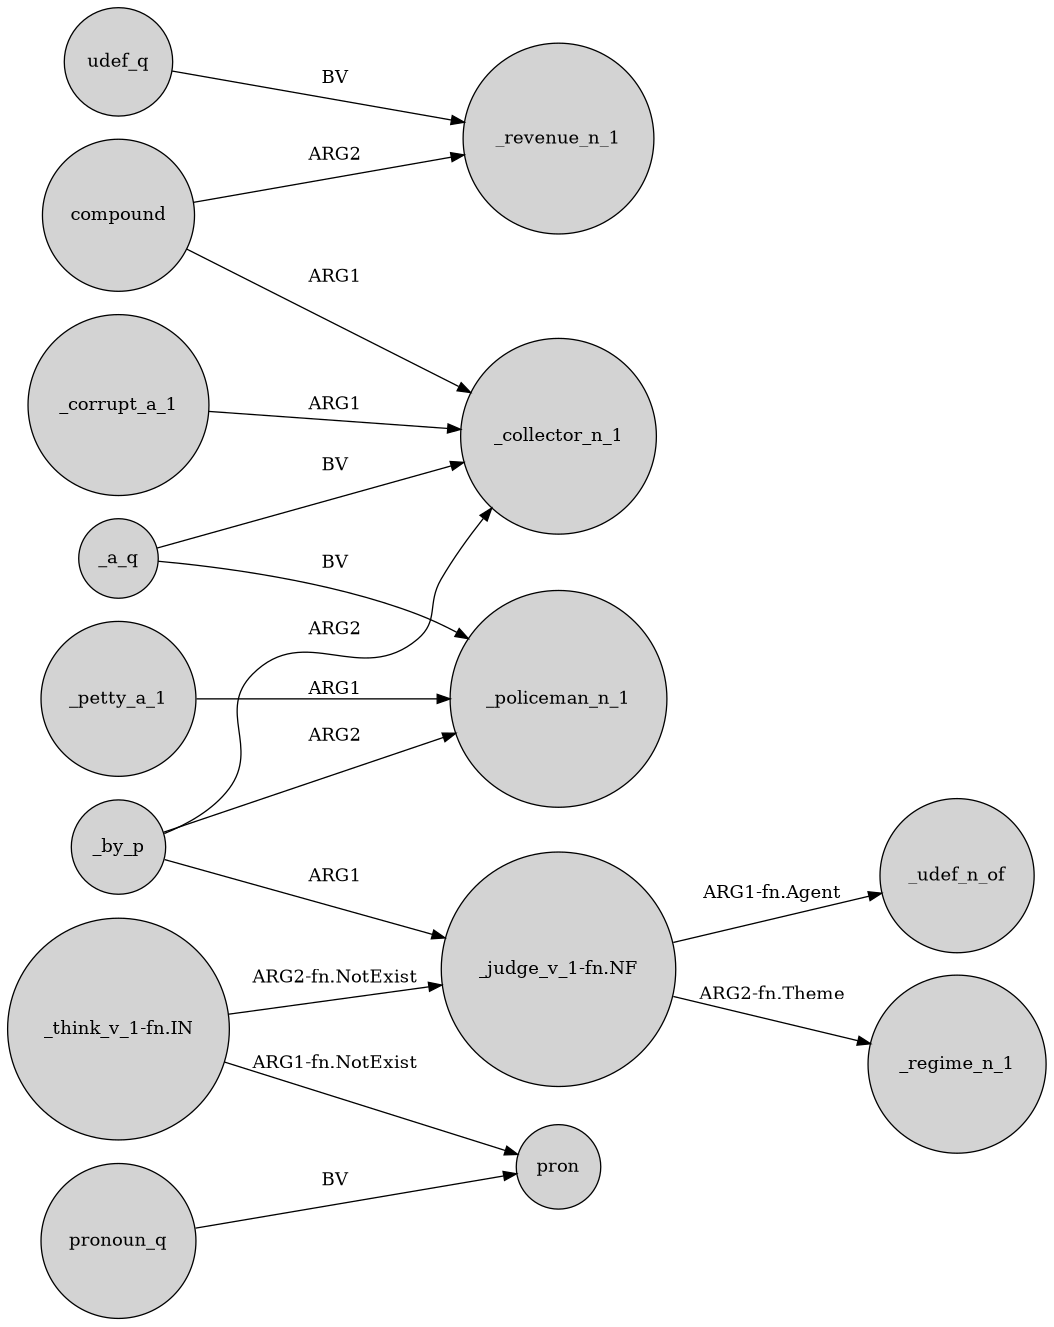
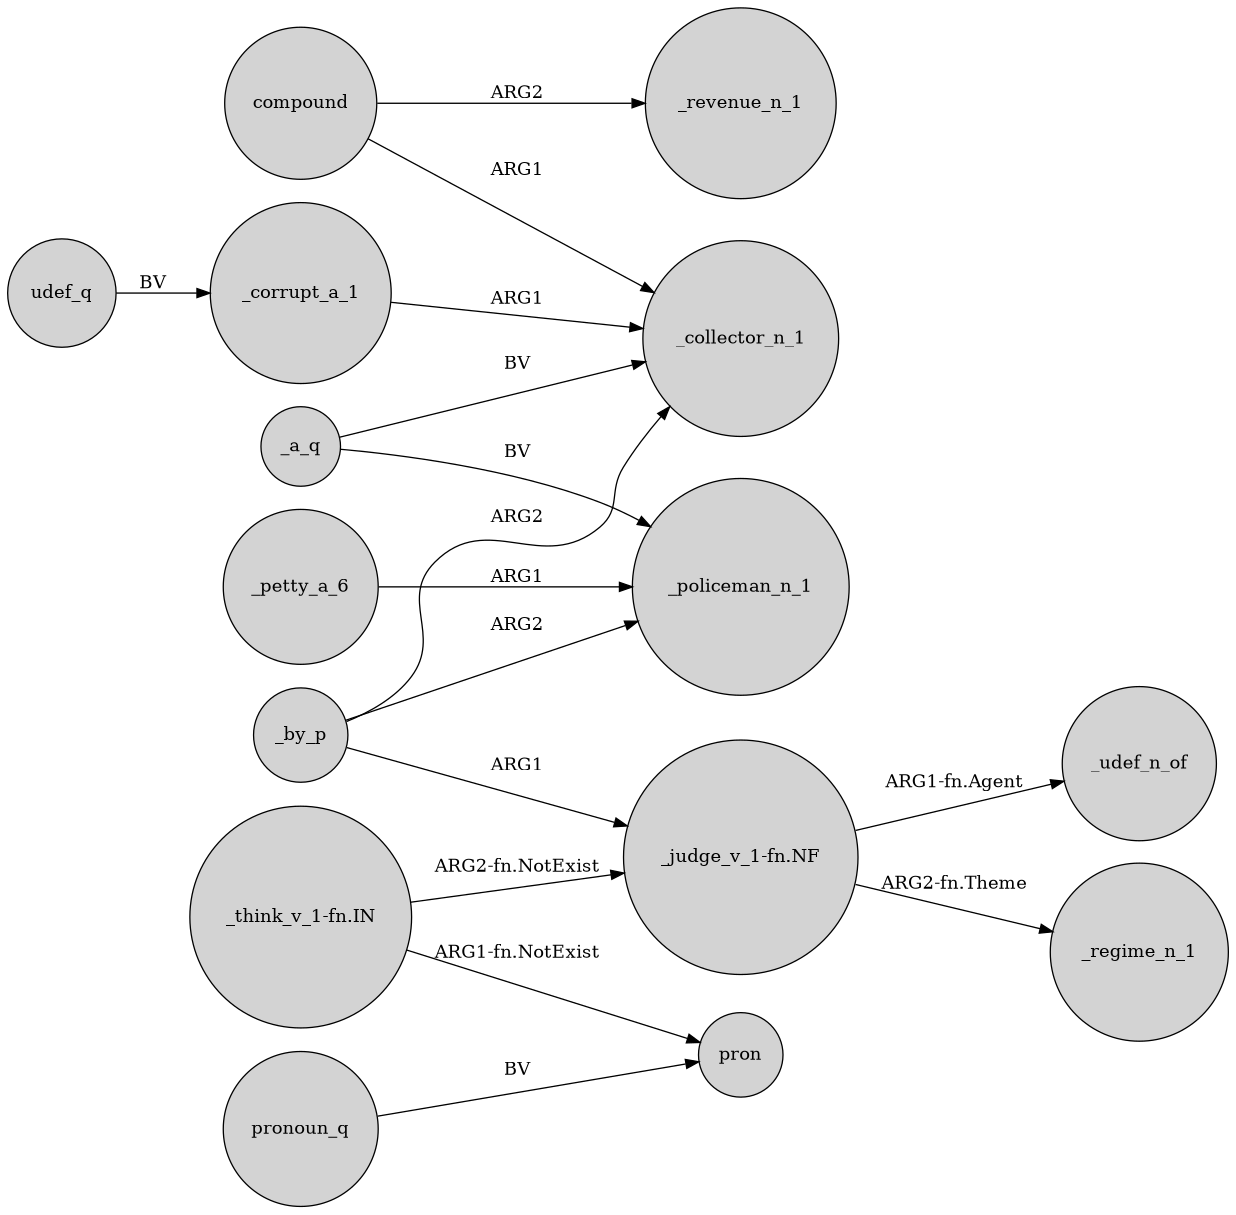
(312, 96) -> (157, 293)
(118, 699) -> (301, 587)
